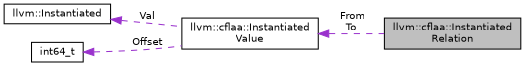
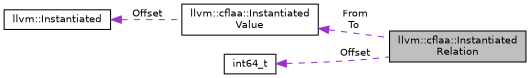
(146, 17) -> (146, 14)
(138, 50) -> (338, 61)
